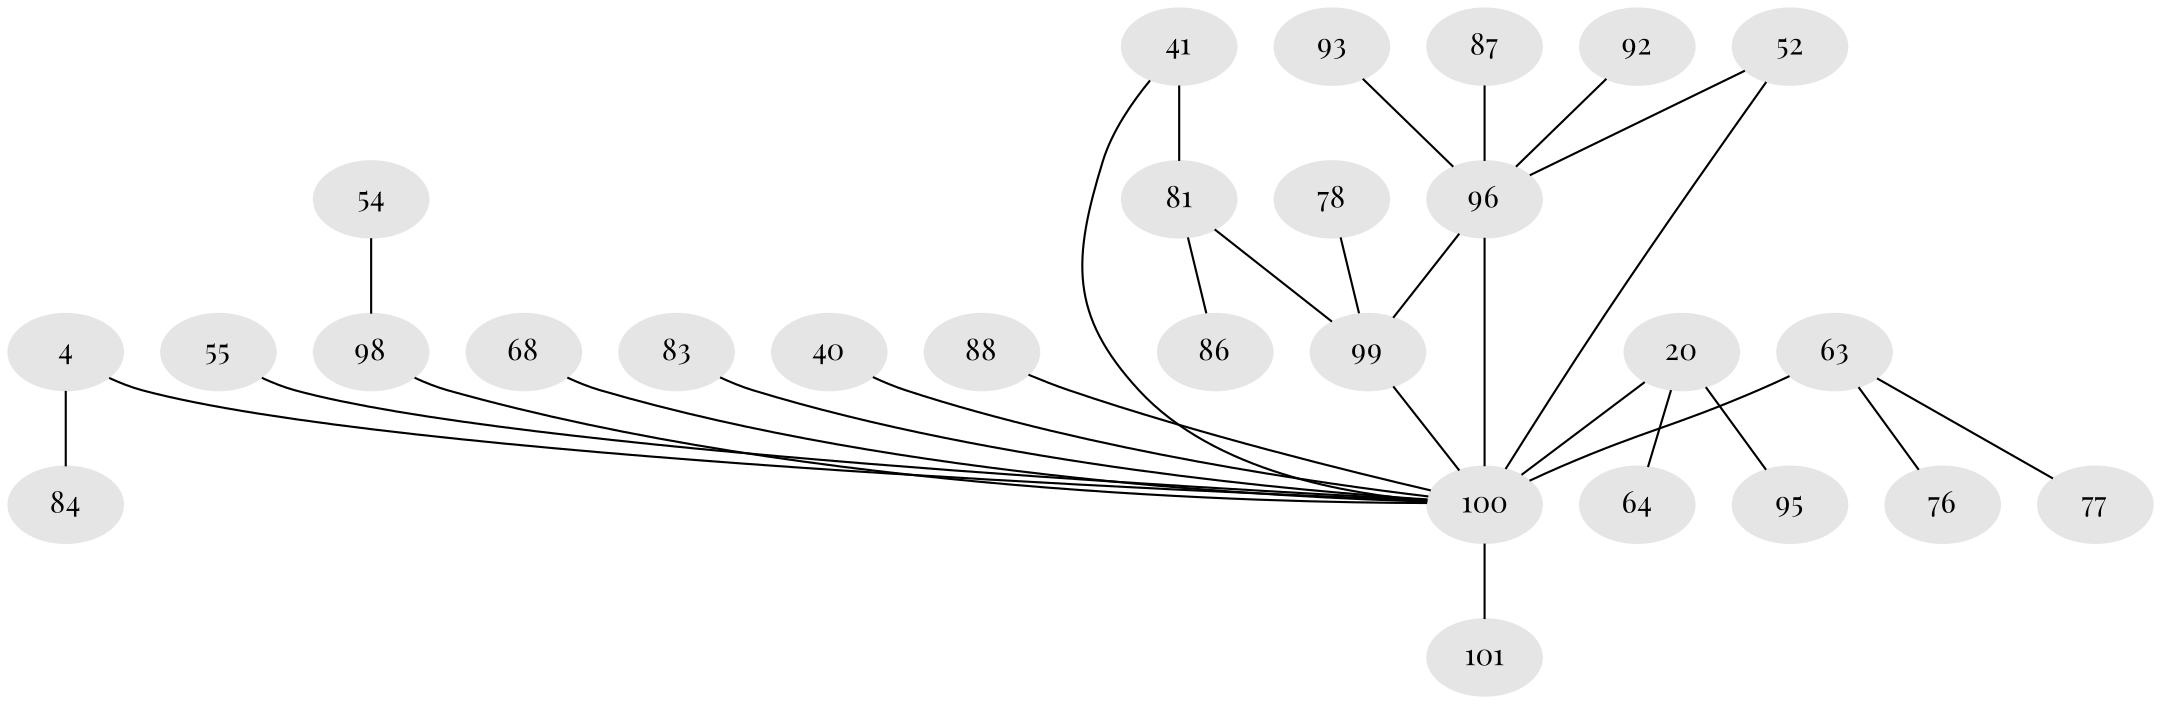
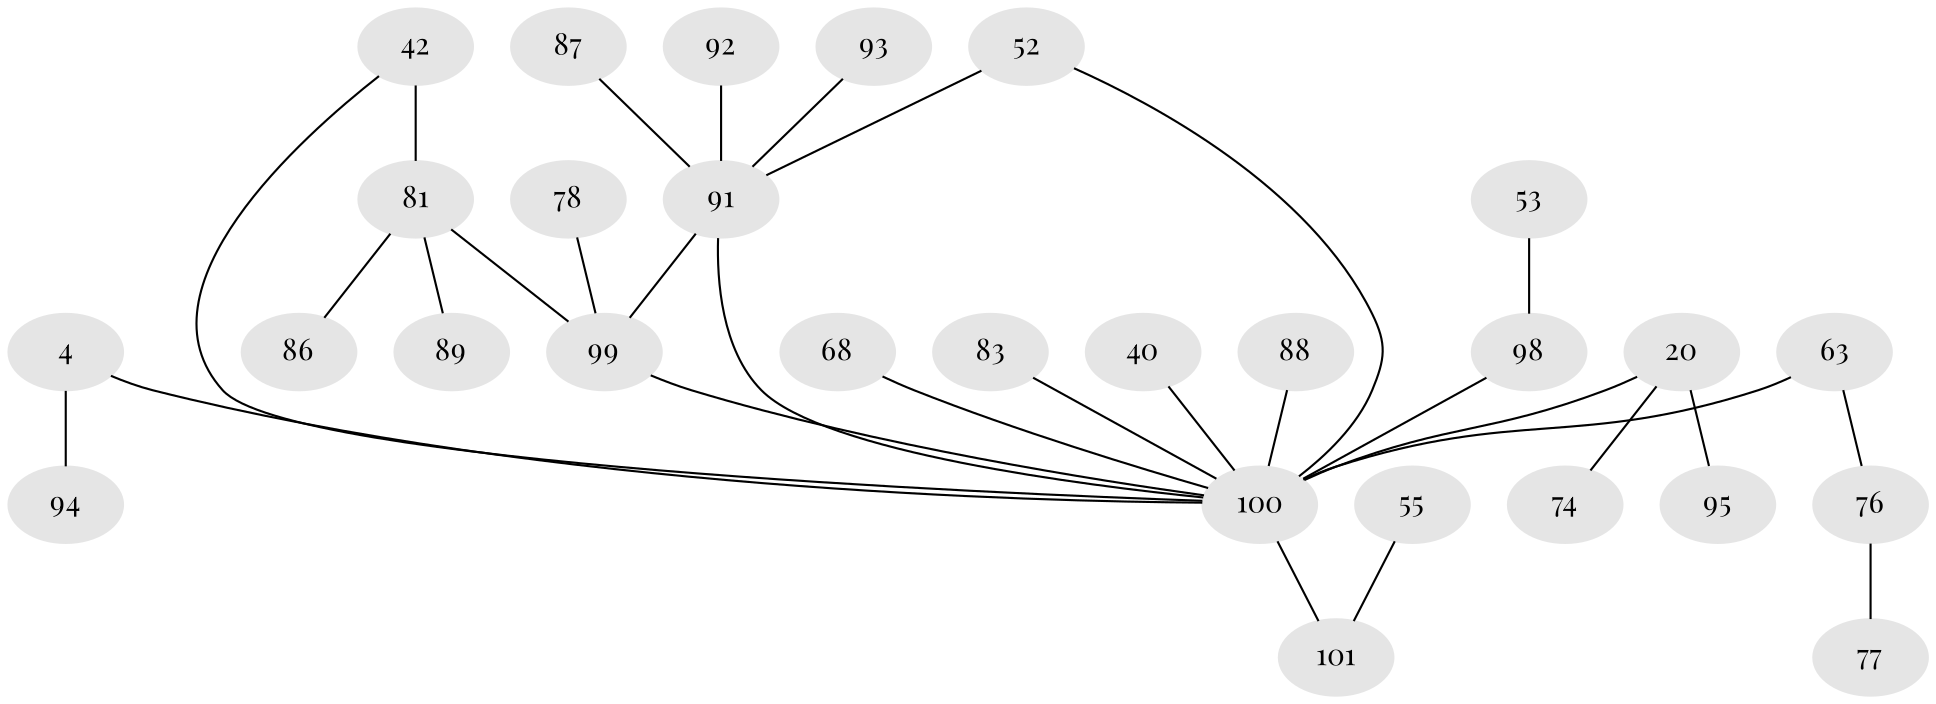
(1179, 47) -> (416, 47)
(371, 199) -> (1529, 199)
(1485, 199) -> (721, 199)
none -> (452, 352)
(1965, 428) -> (1871, 581)
(579, 436) -> (1374, 581)
(66, 505) -> (66, 505)
(1637, 505) -> (1565, 505)
